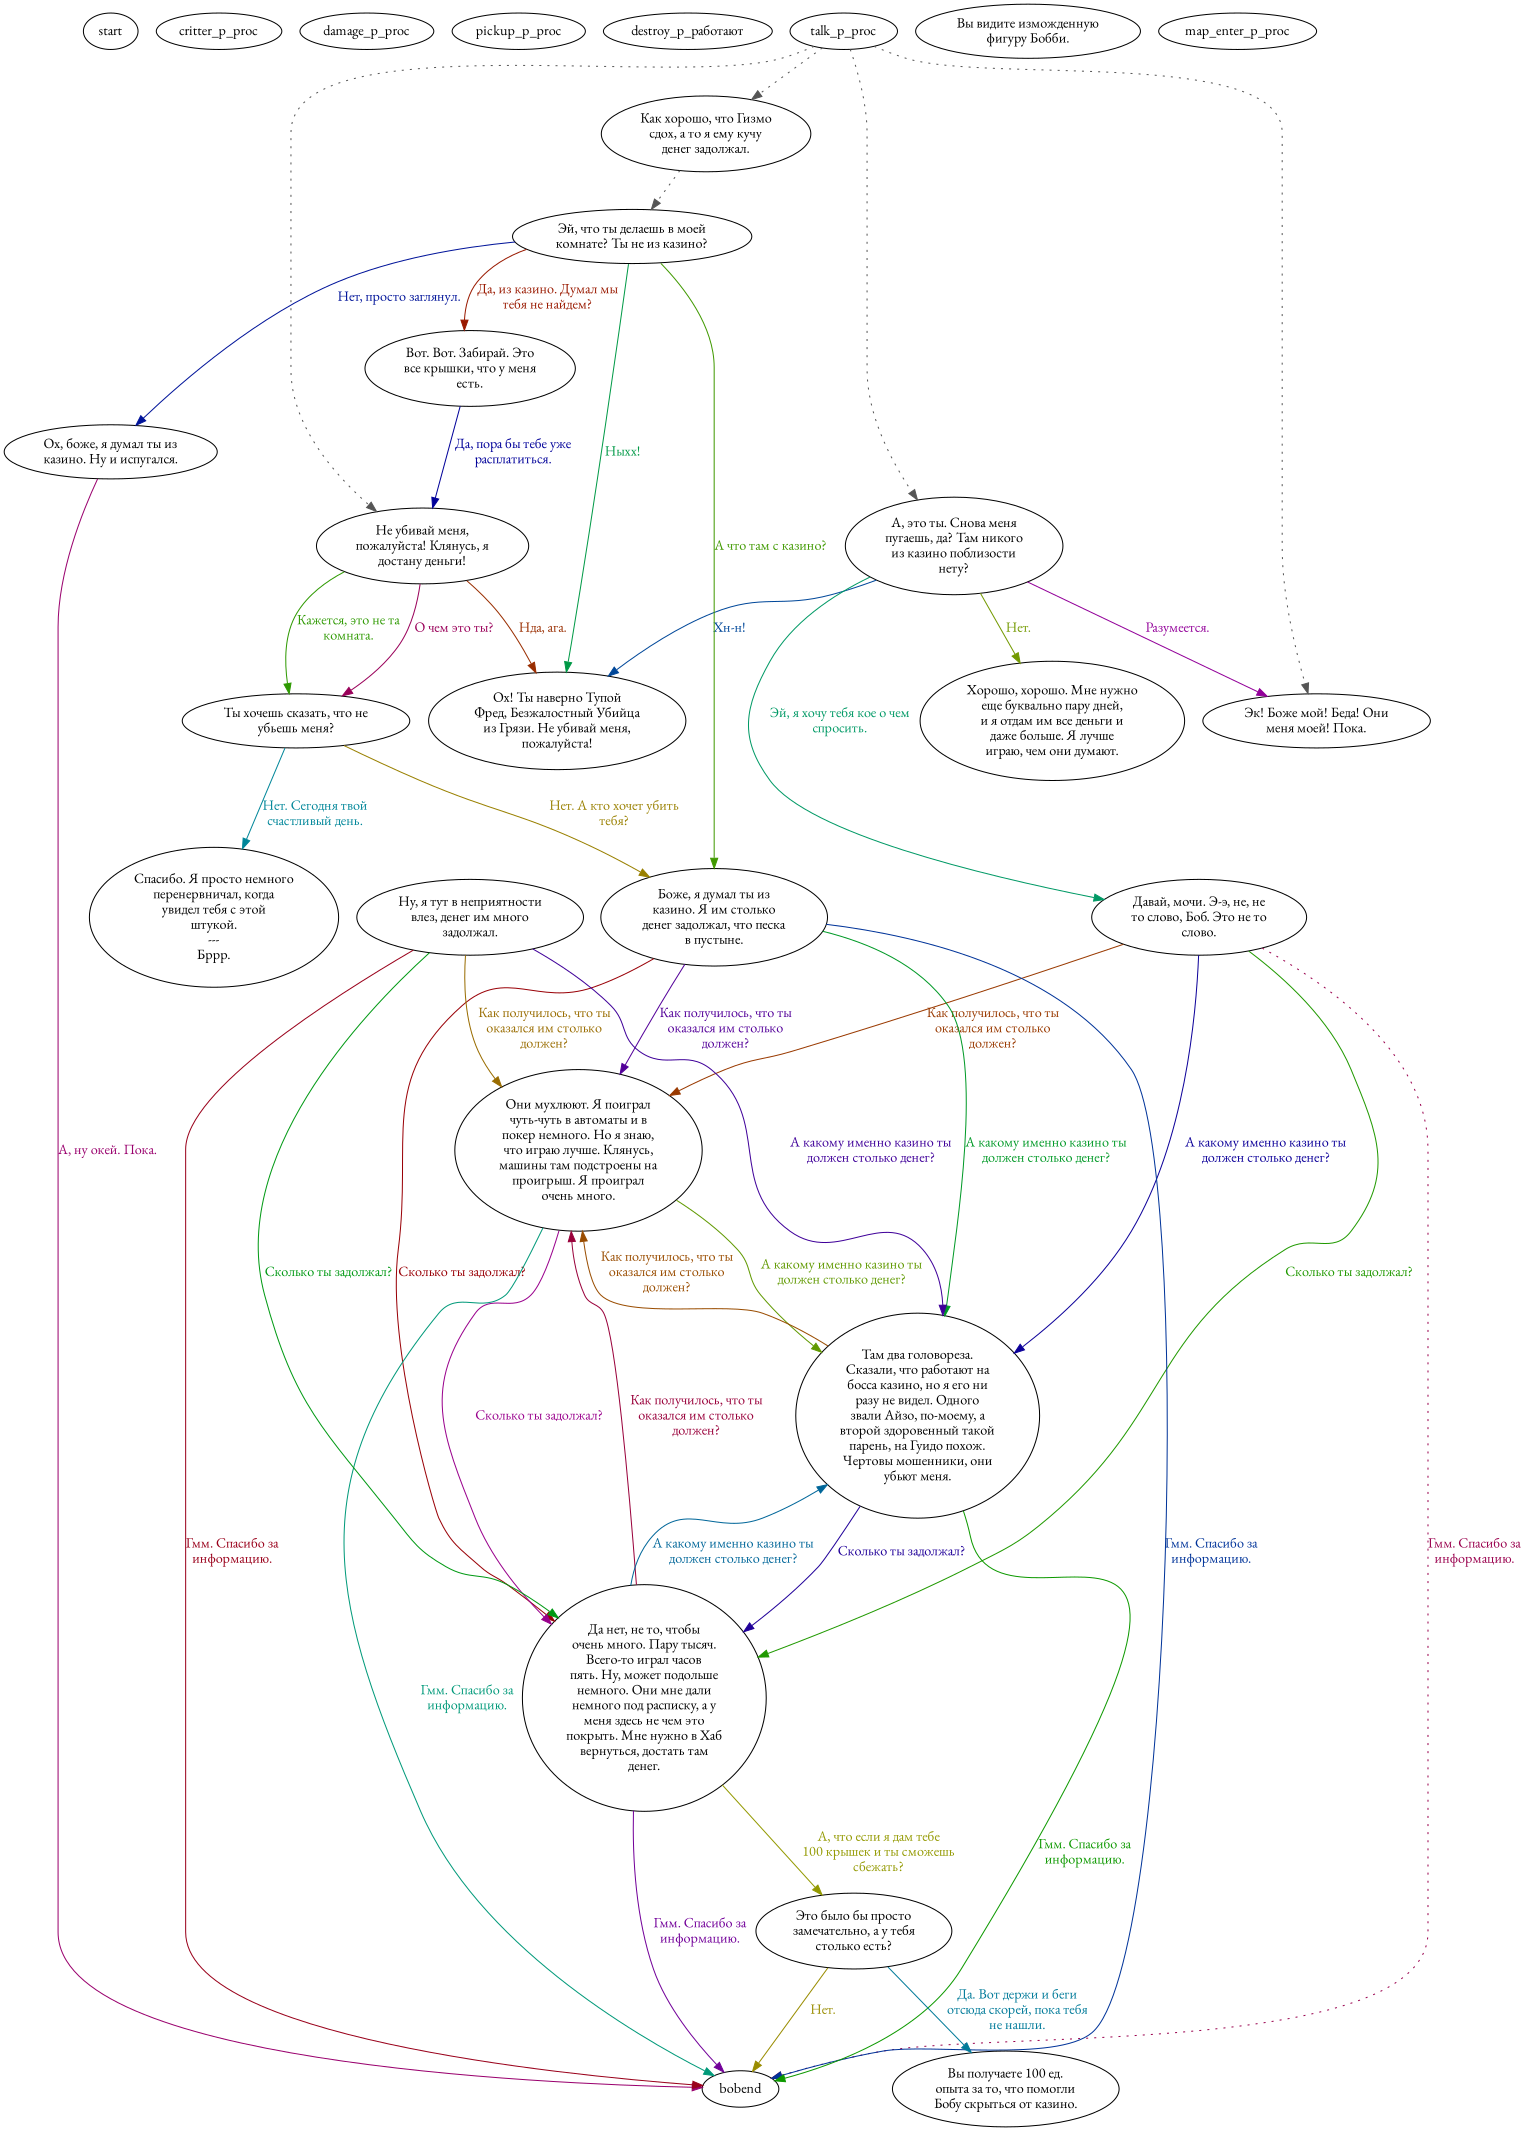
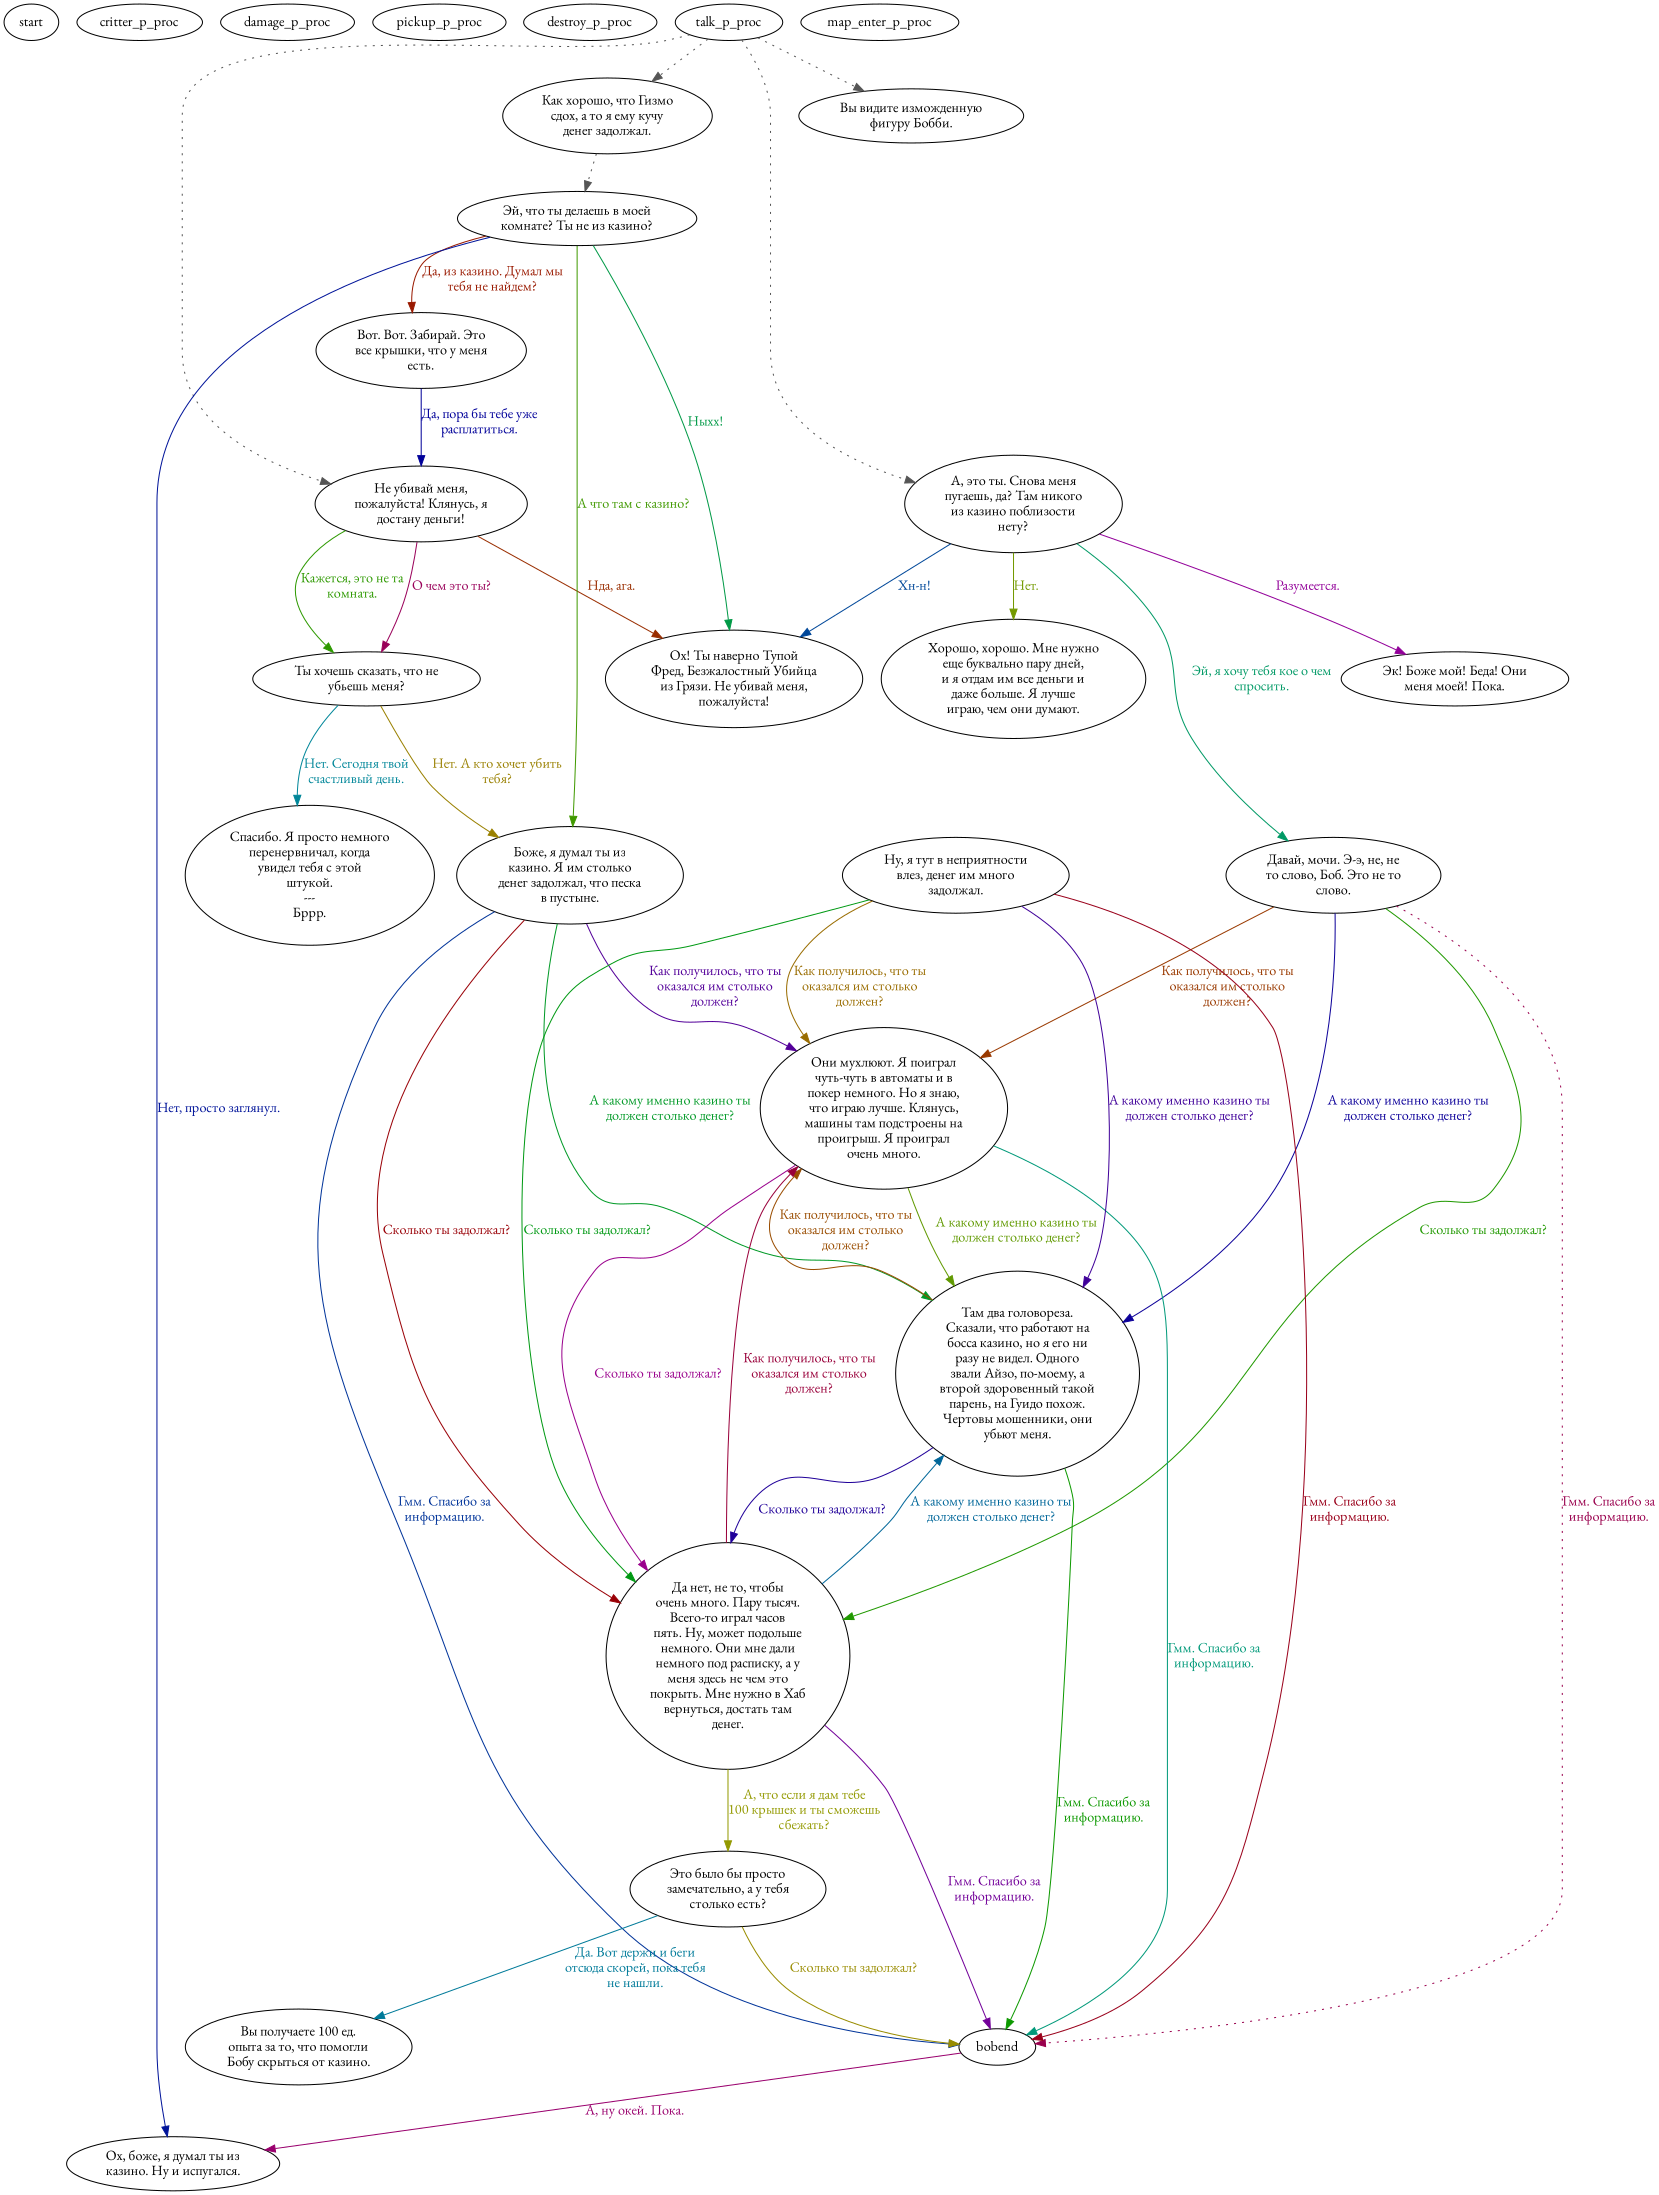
(688, 31) -> (590, 22)
(1282, 193) -> (806, 62)
(58, 1542) -> (618, 2101)
(823, 2010) -> (854, 1968)
